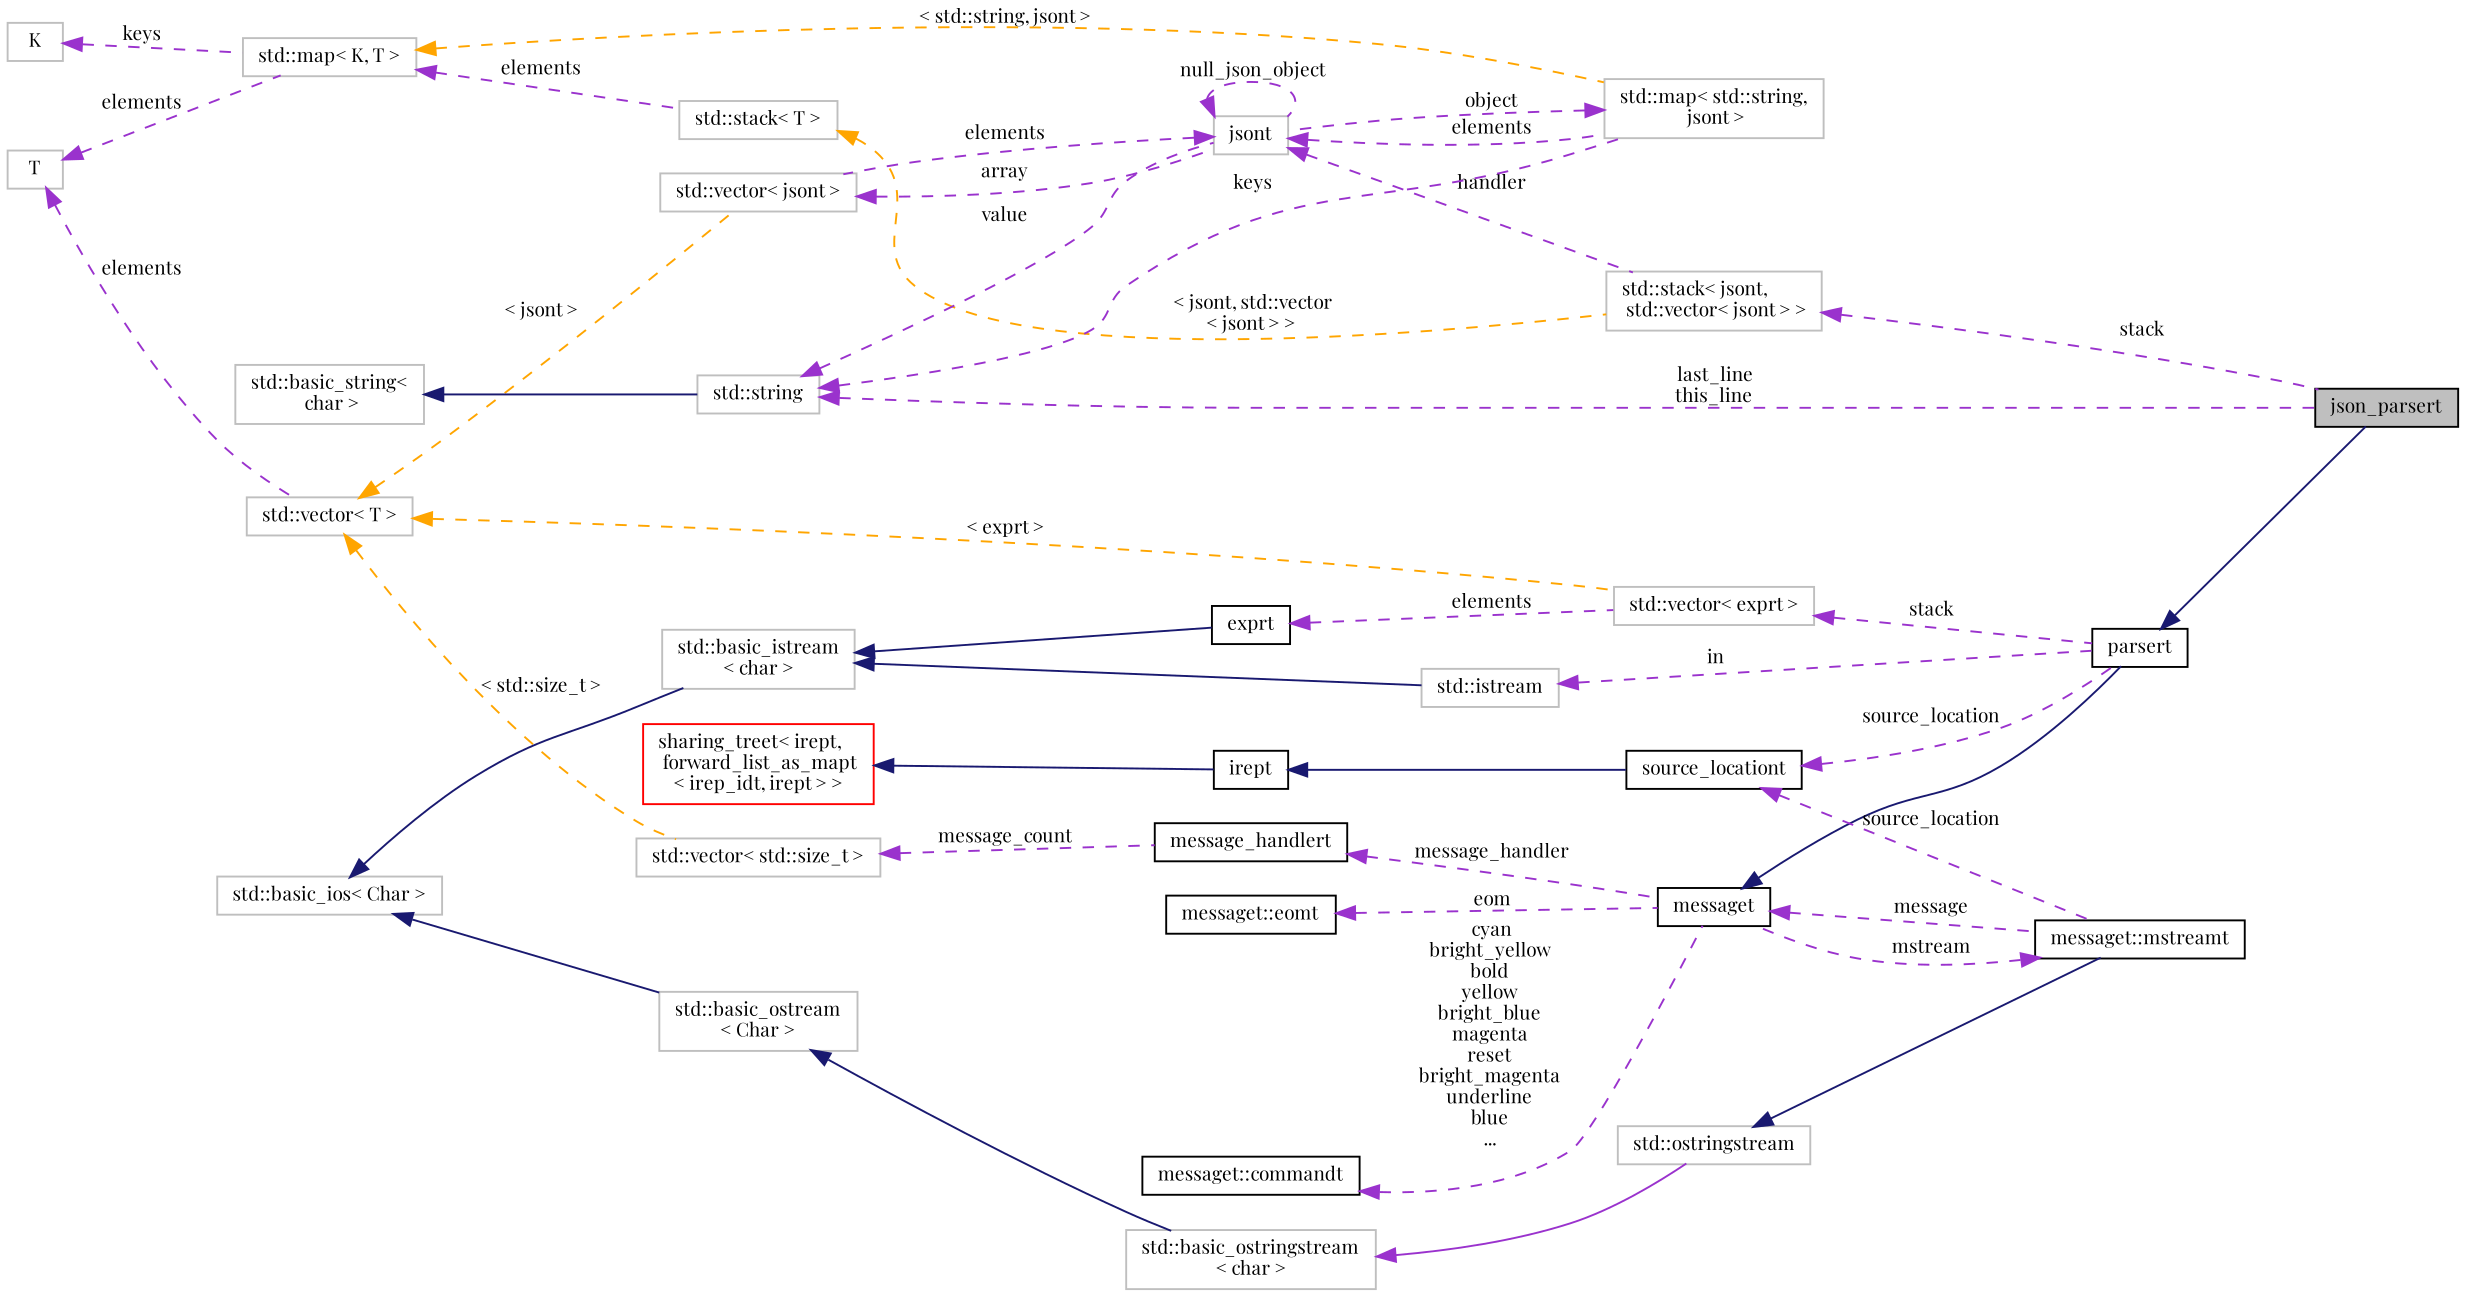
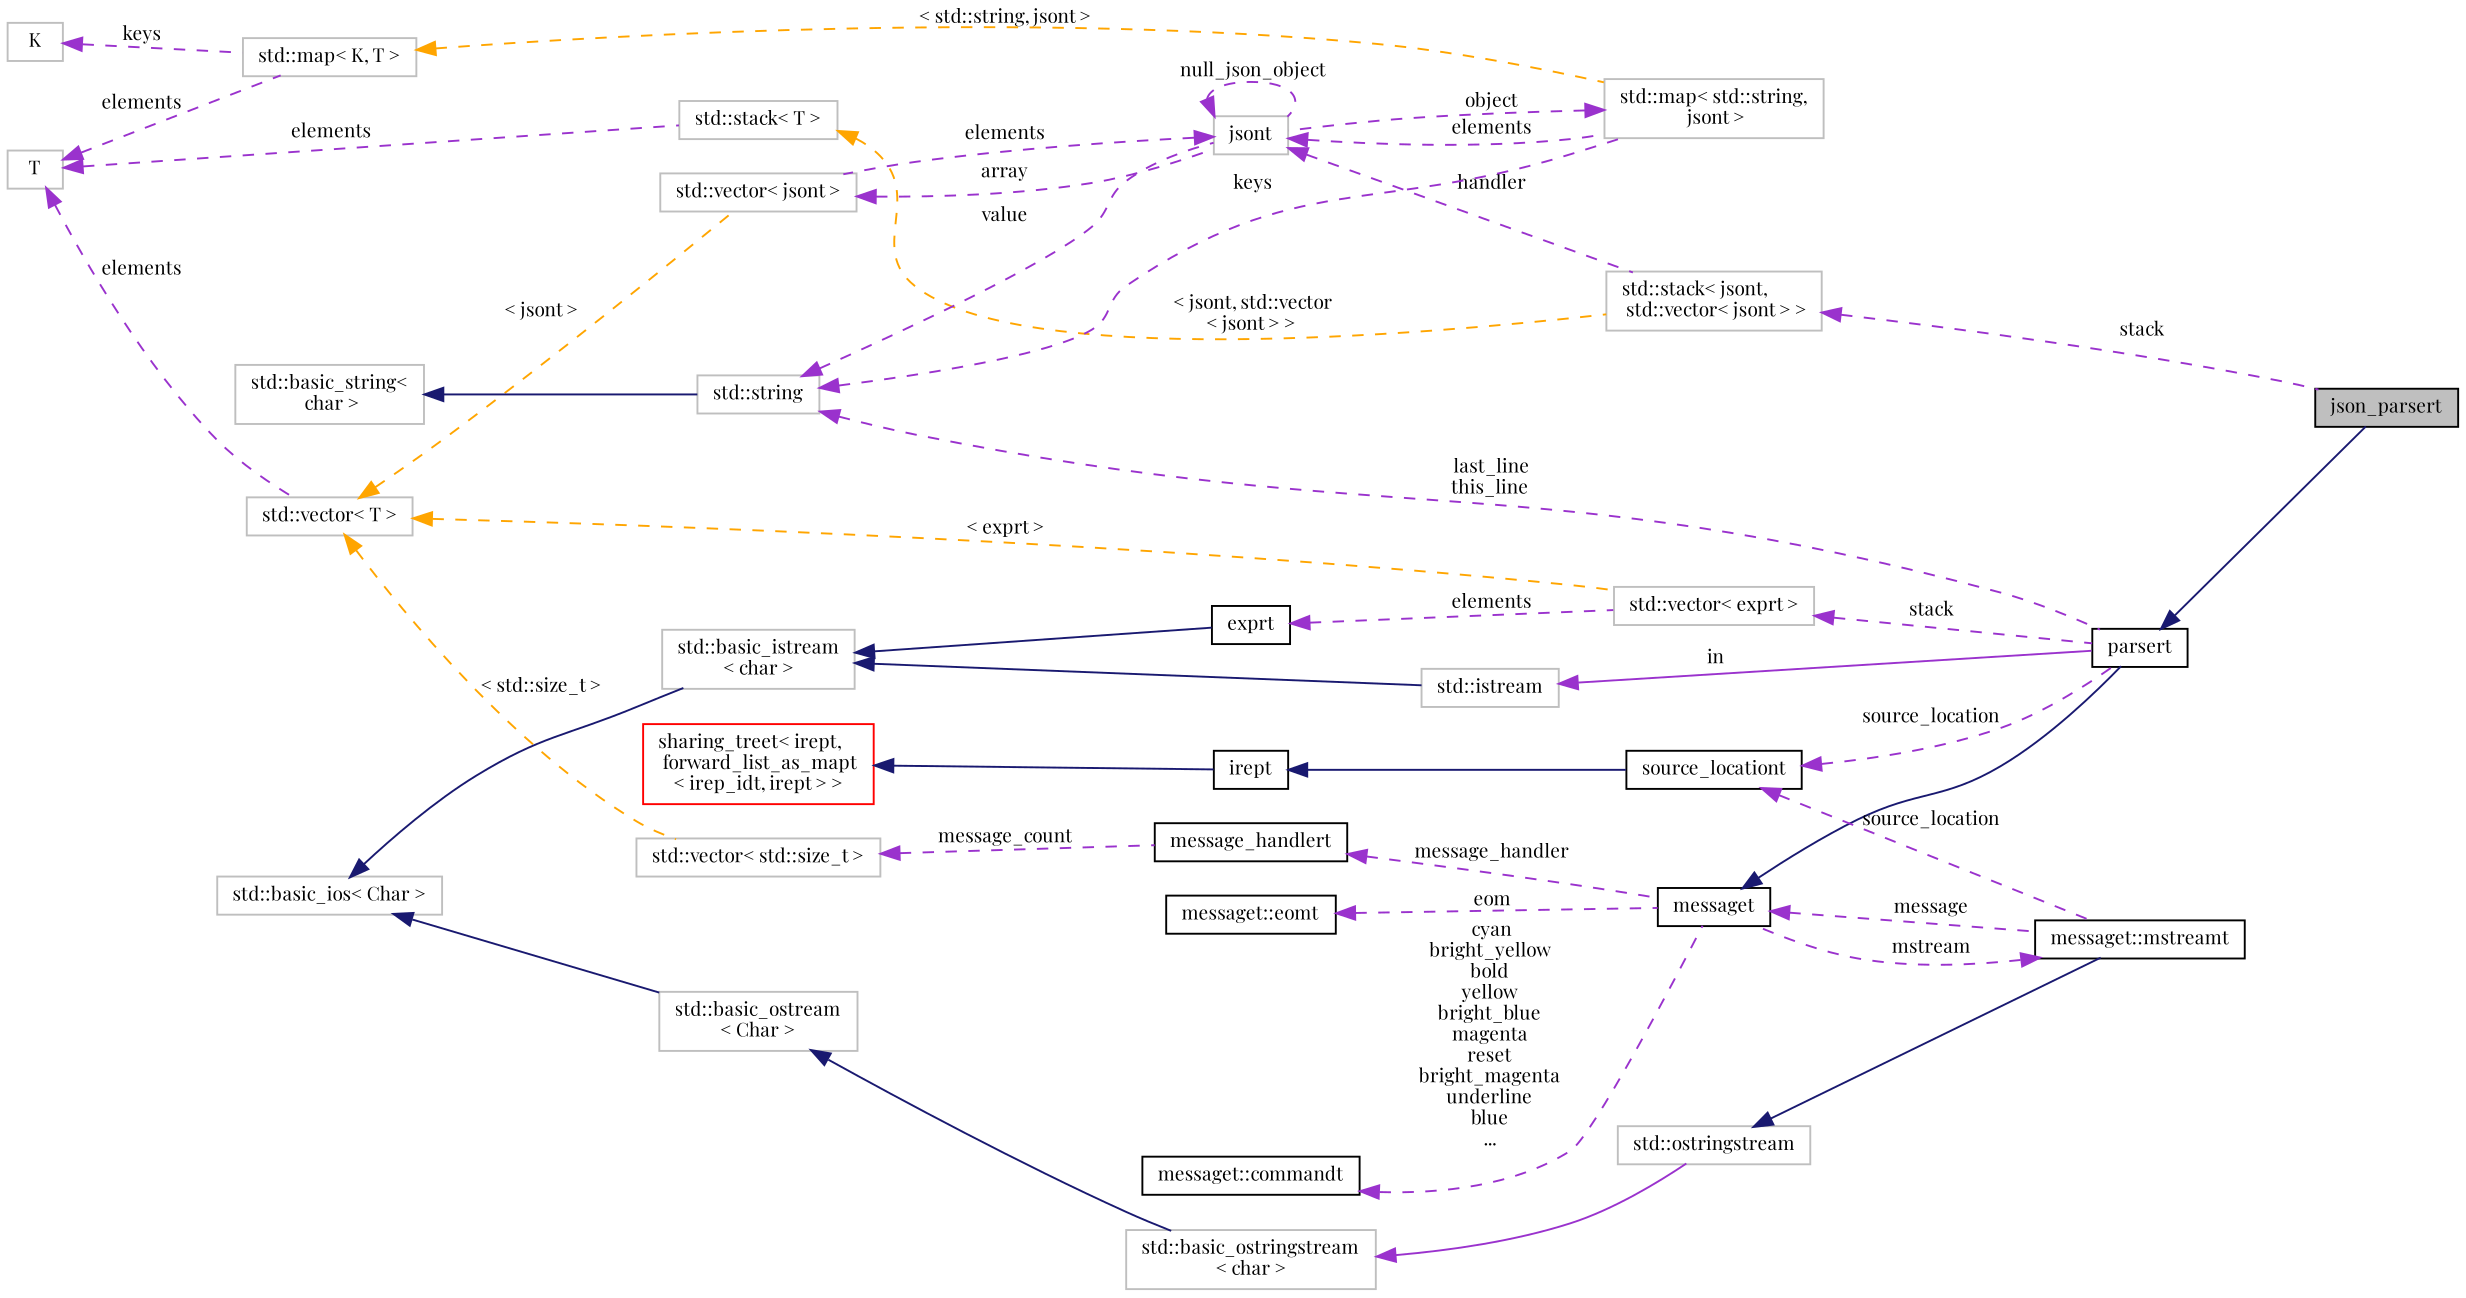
(557, 91) -> (381, 146)
(1577, 408) -> (1474, 503)
(1835, 667) -> (1835, 667)
